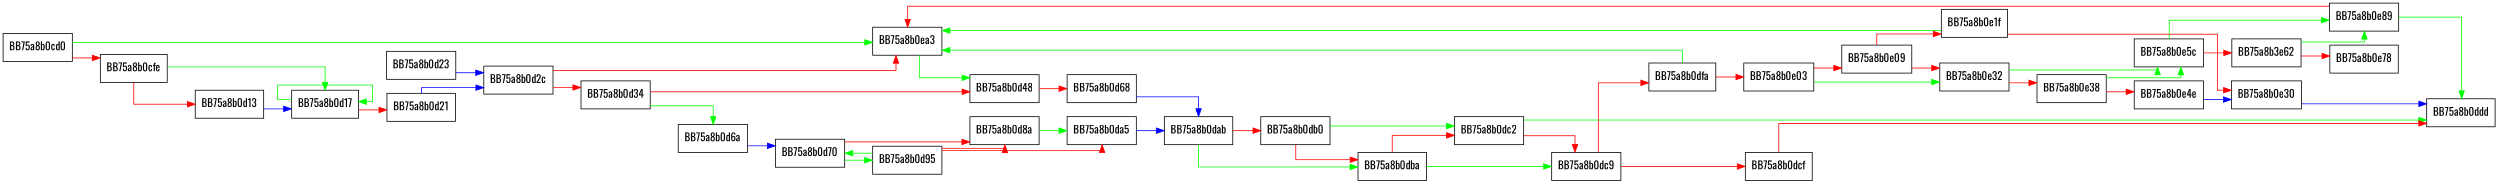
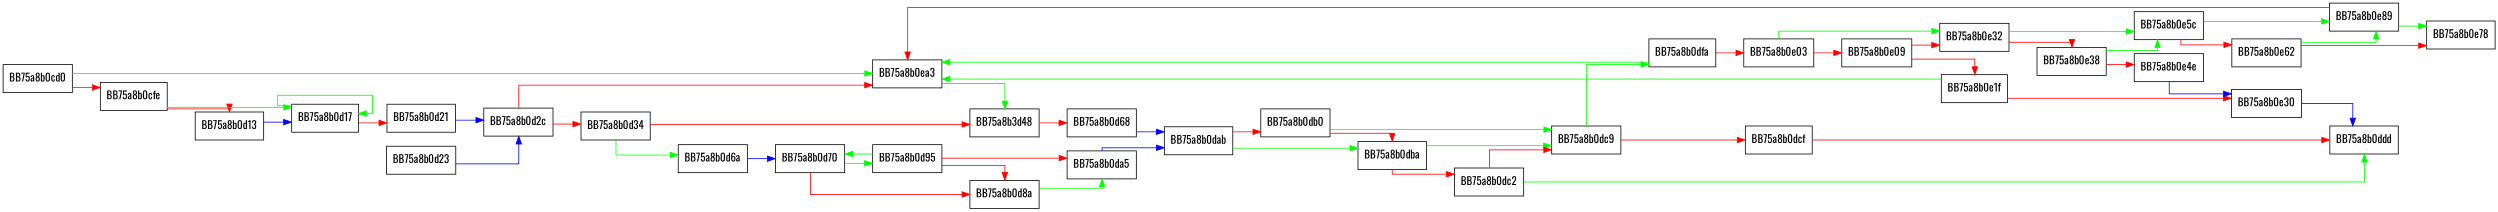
(2462, 23) -> (2409, 26)
(2266, 53) -> (2266, 53)
(1004, 89) -> (1004, 123)
(1598, 96) -> (1587, 68)
(1388, 126) -> (1437, 130)
